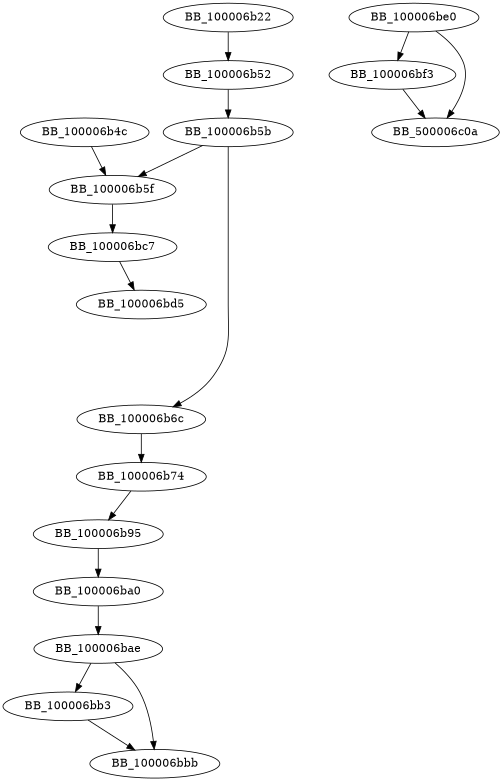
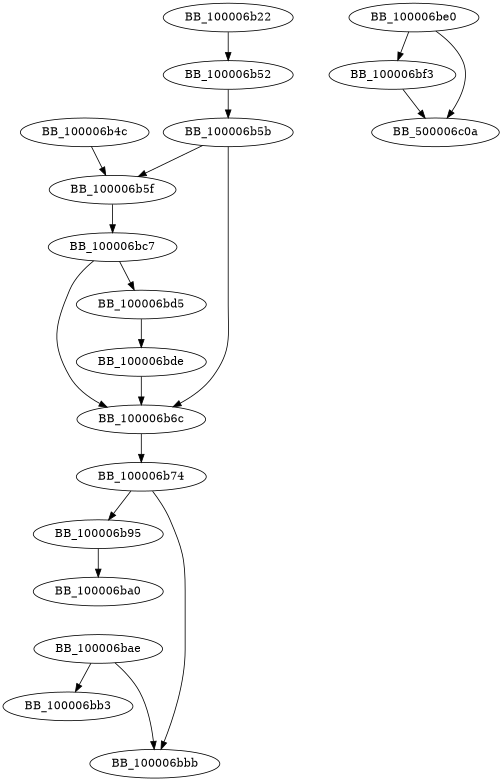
none -> (57, 335)
none -> (141, 362)
(98, 616) -> none
(108, 733) -> (185, 614)
